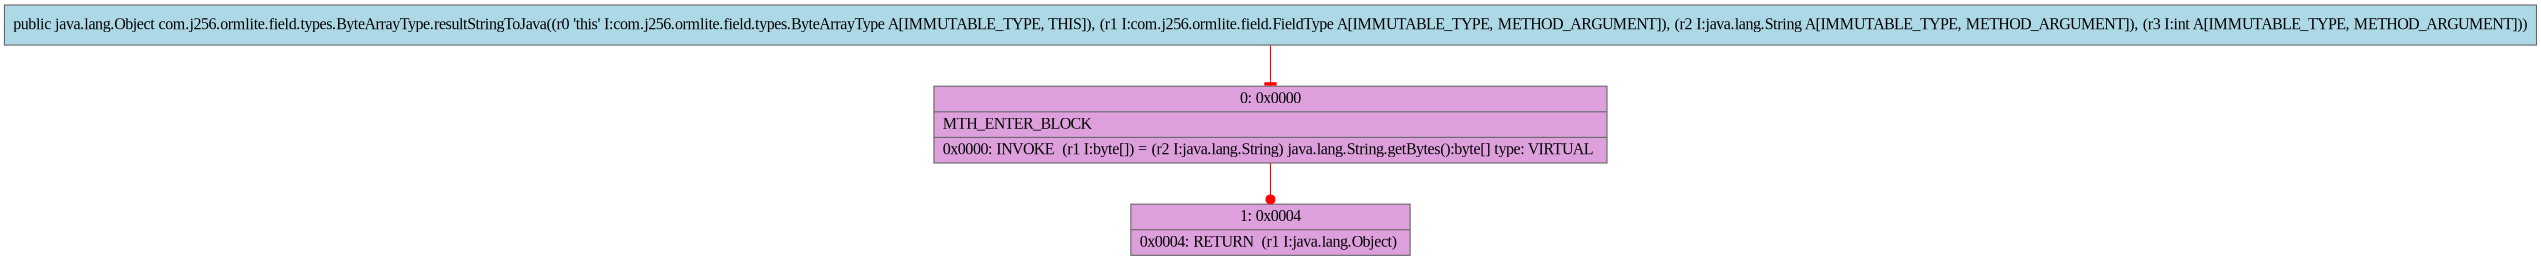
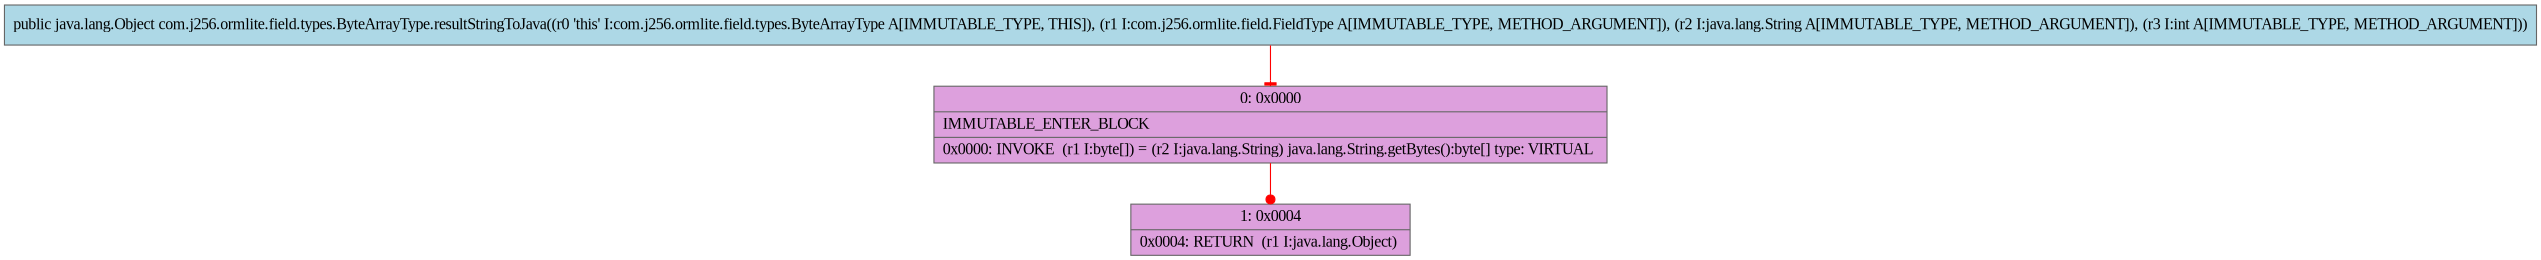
(1017, 124) -> (1046, 124)
